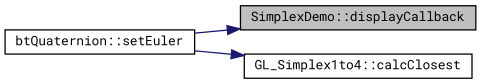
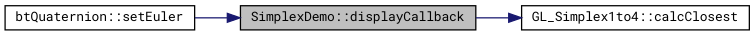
(213, 53) -> (492, 18)
